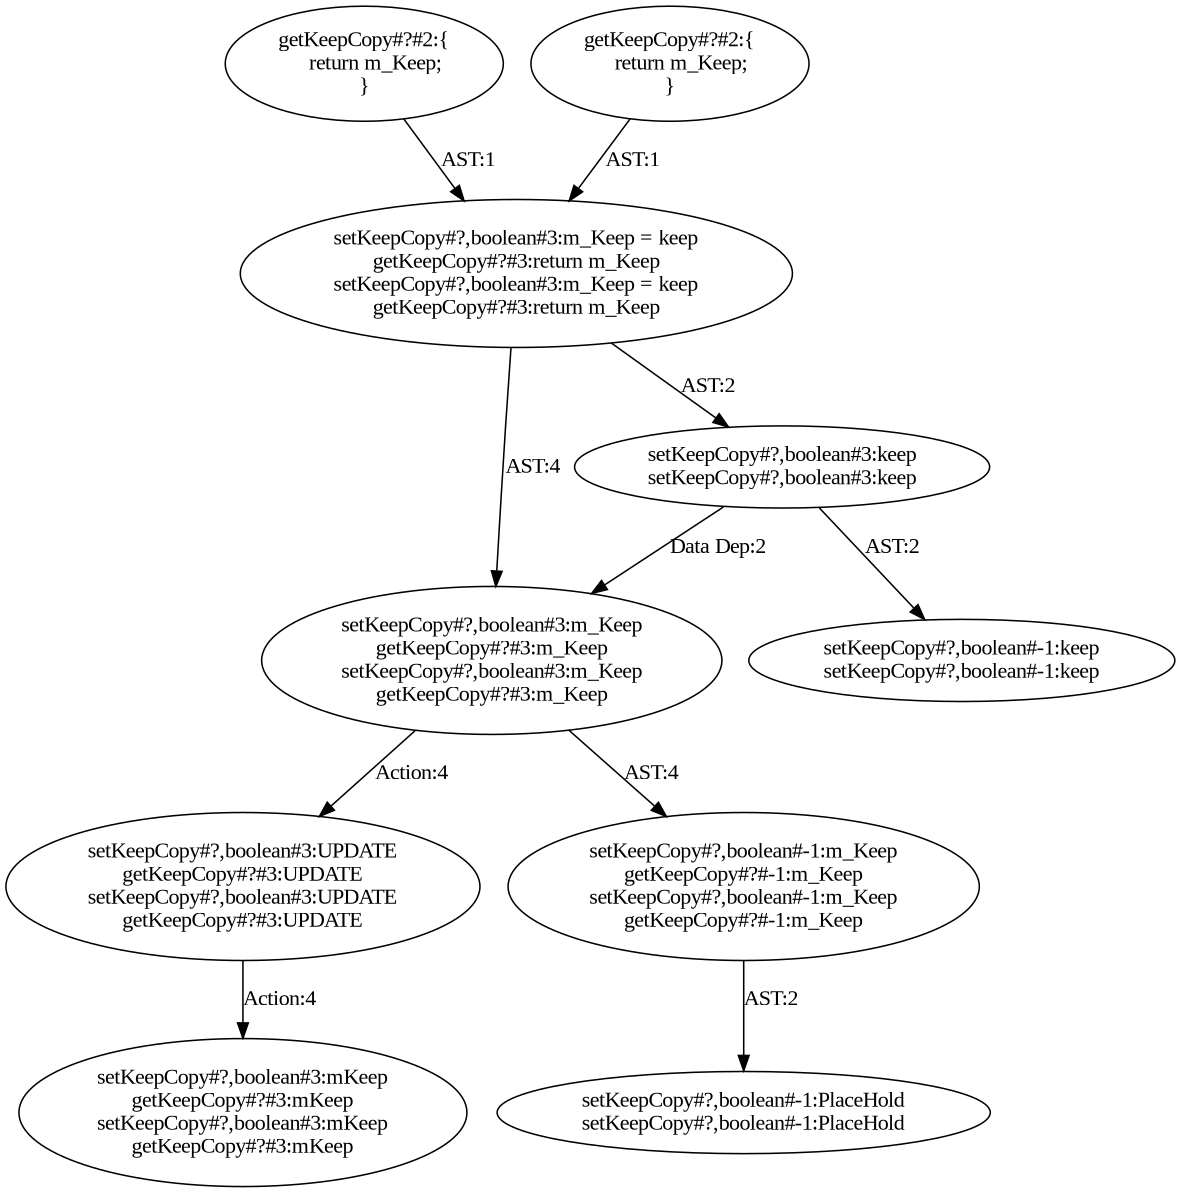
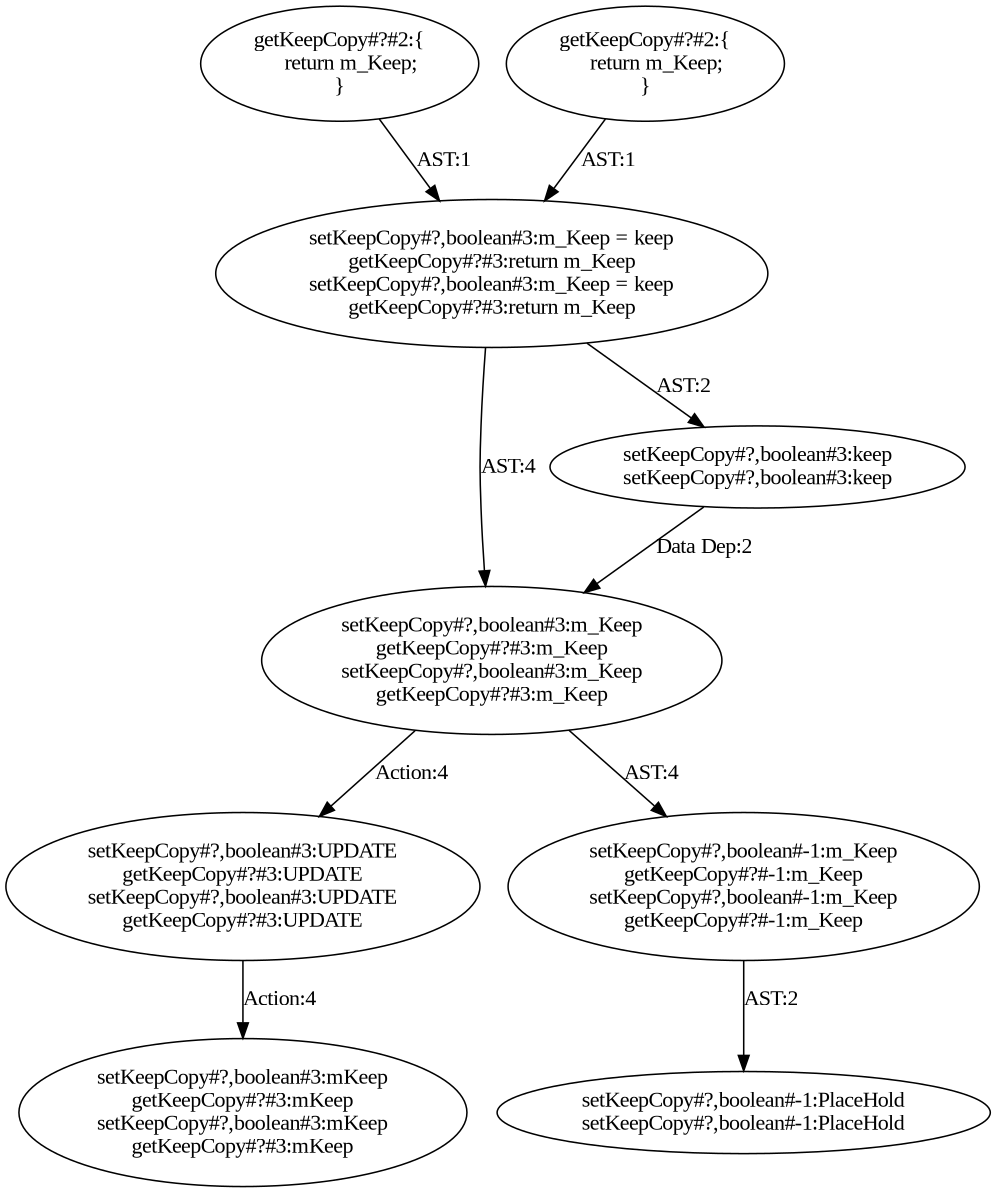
(962, 660) -> none
